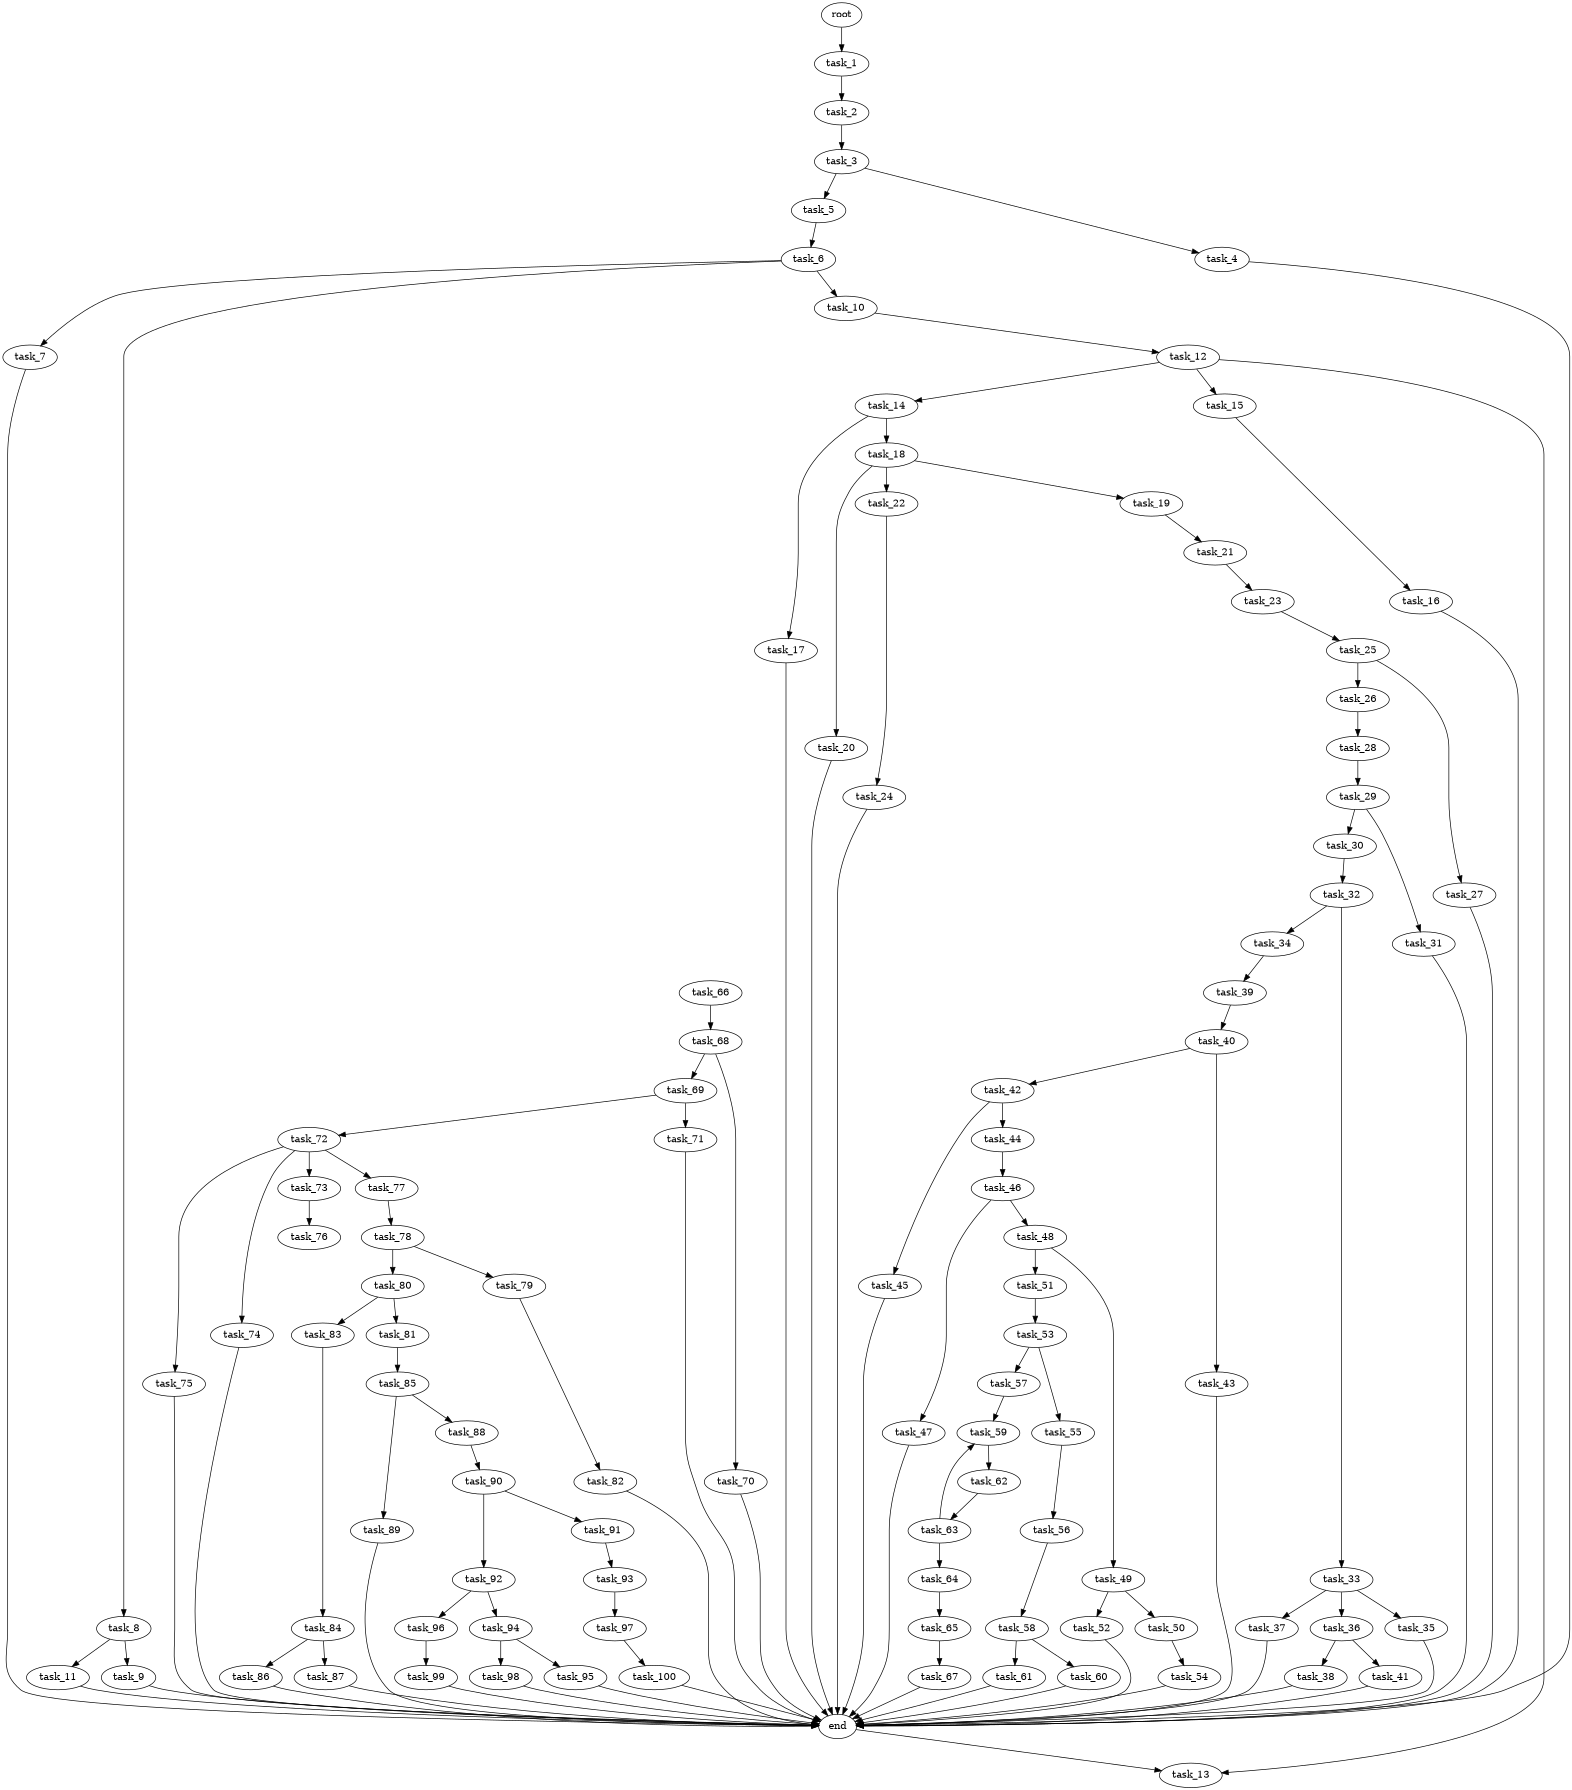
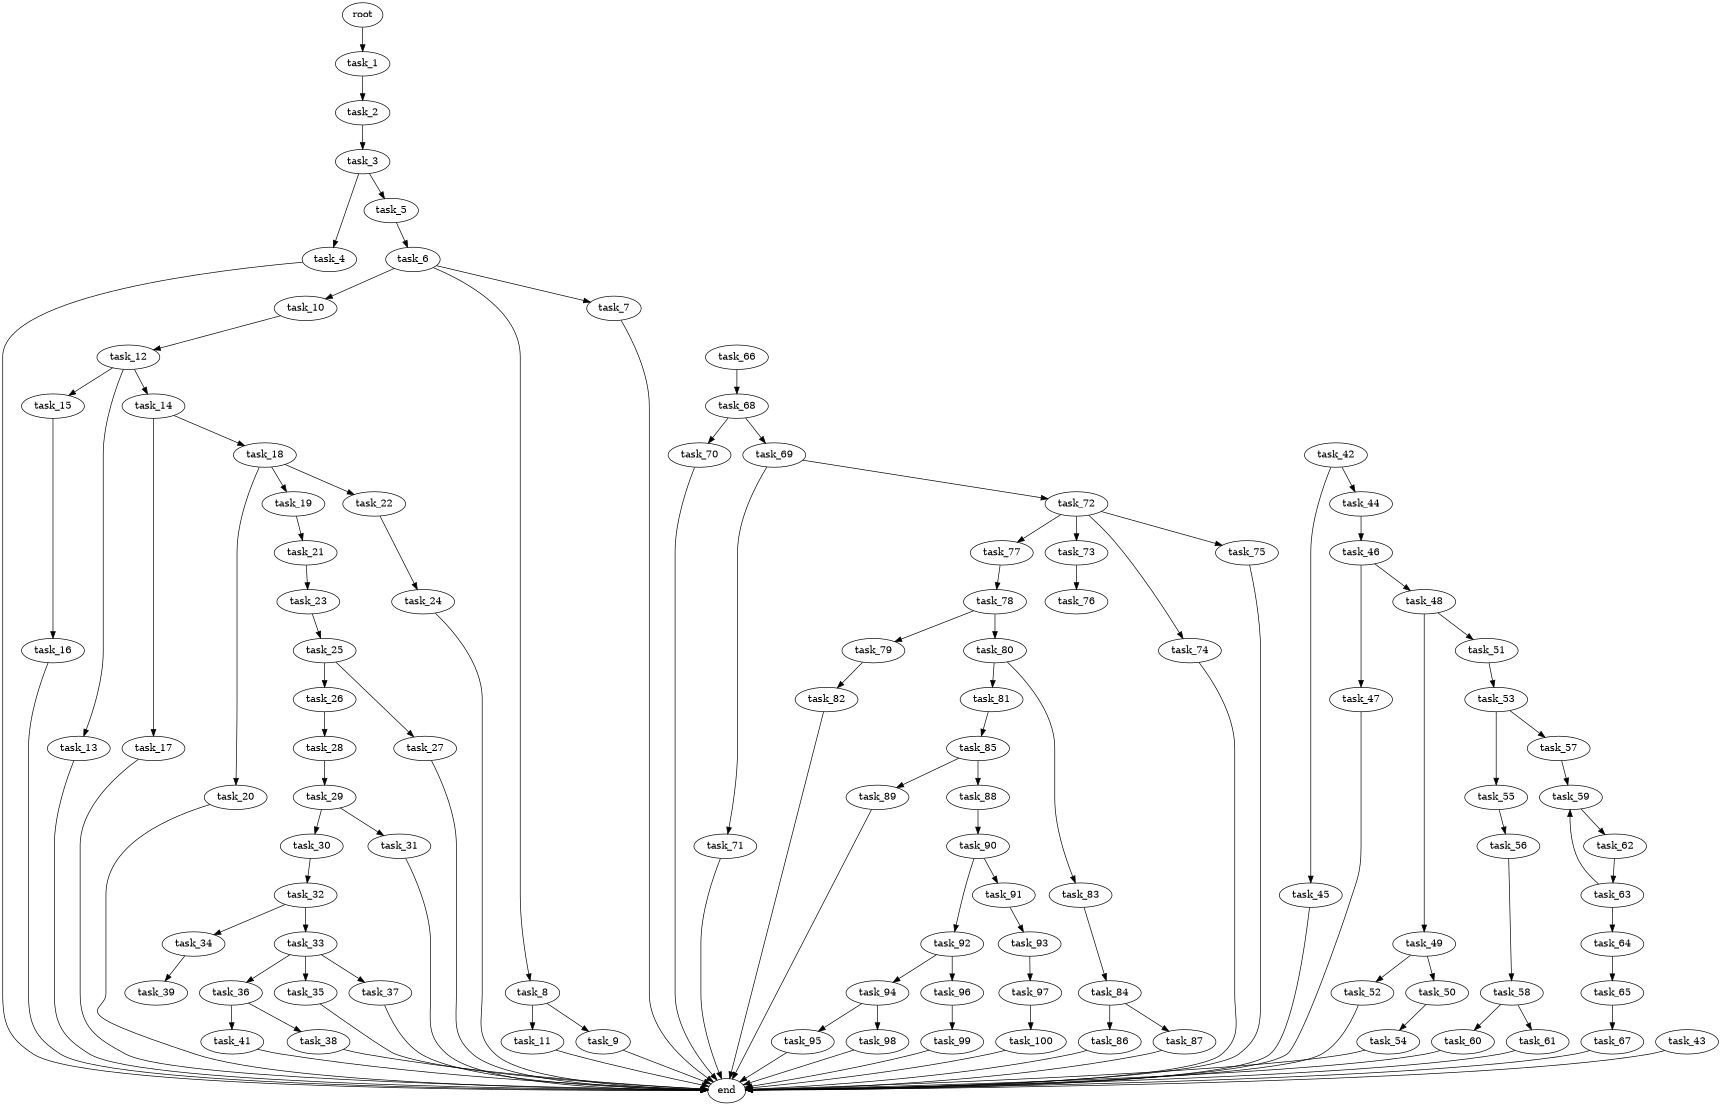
(1217, 1042) -> none
(1005, 1750) -> (170, 1071)
